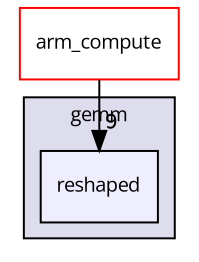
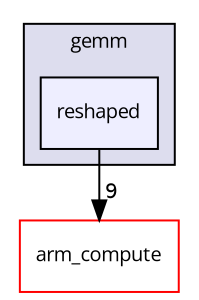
(99, 109) -> (99, 178)
